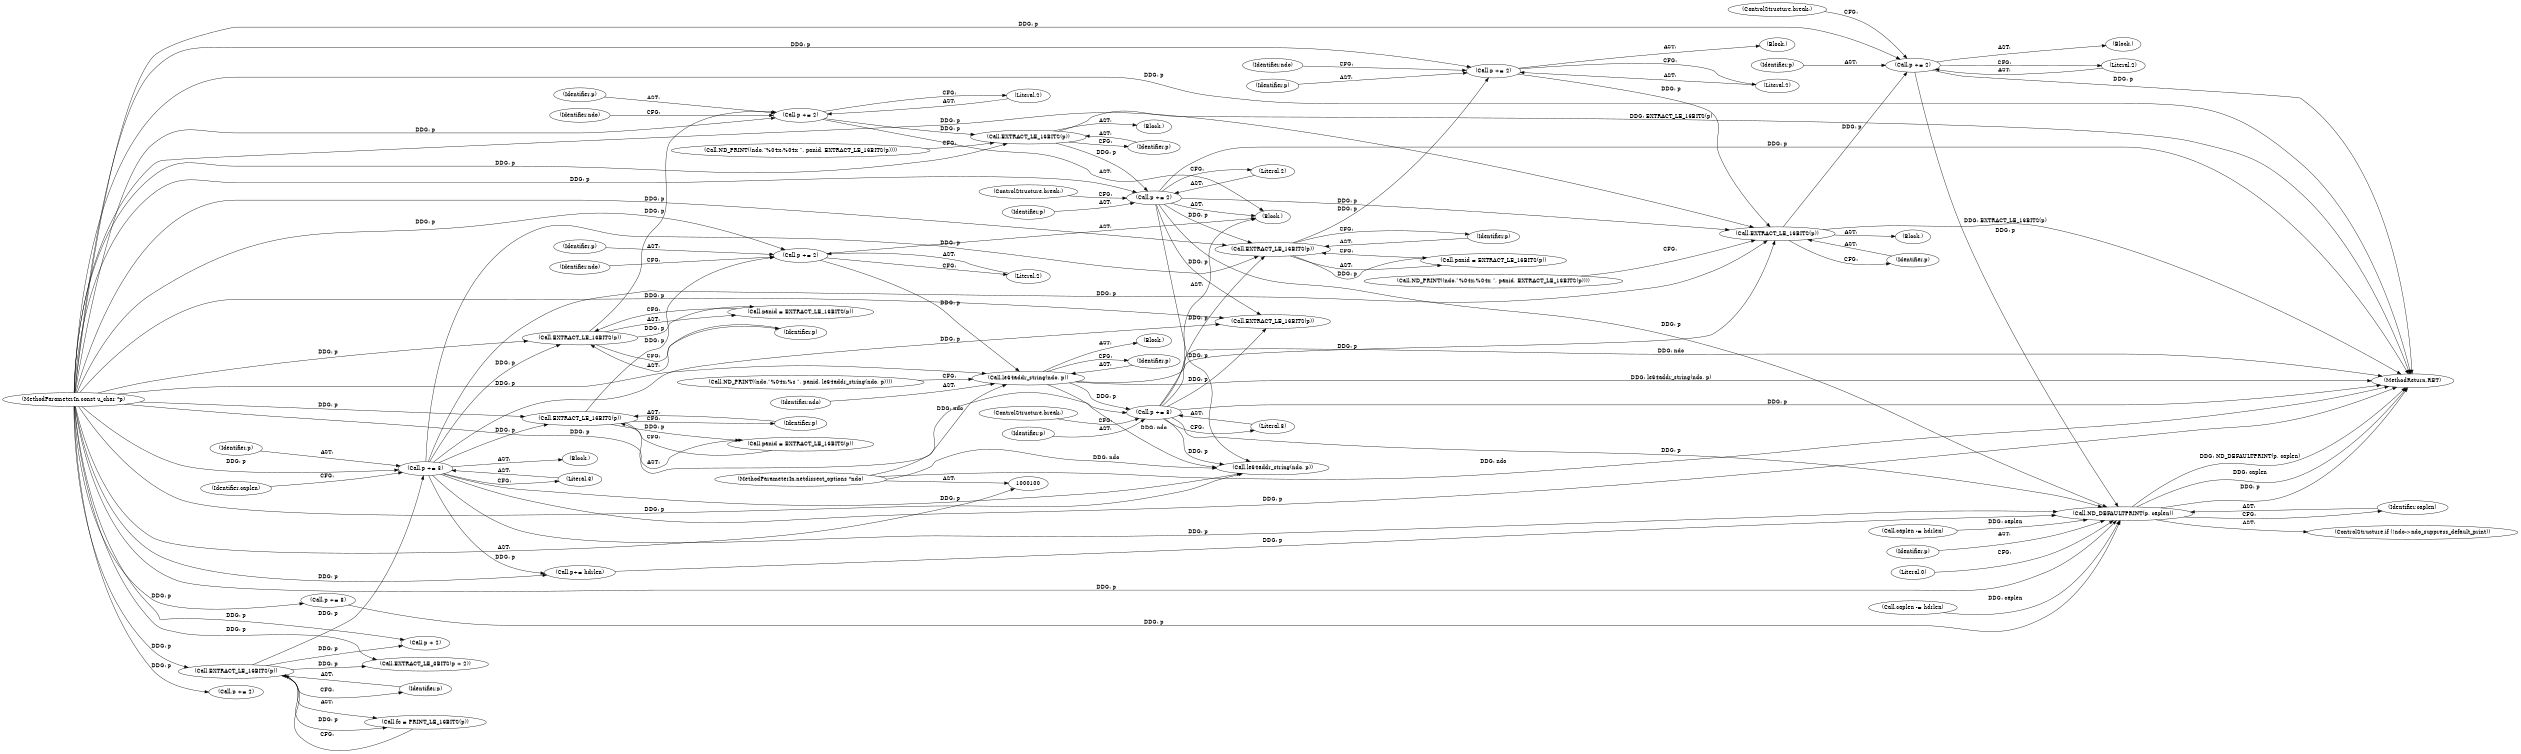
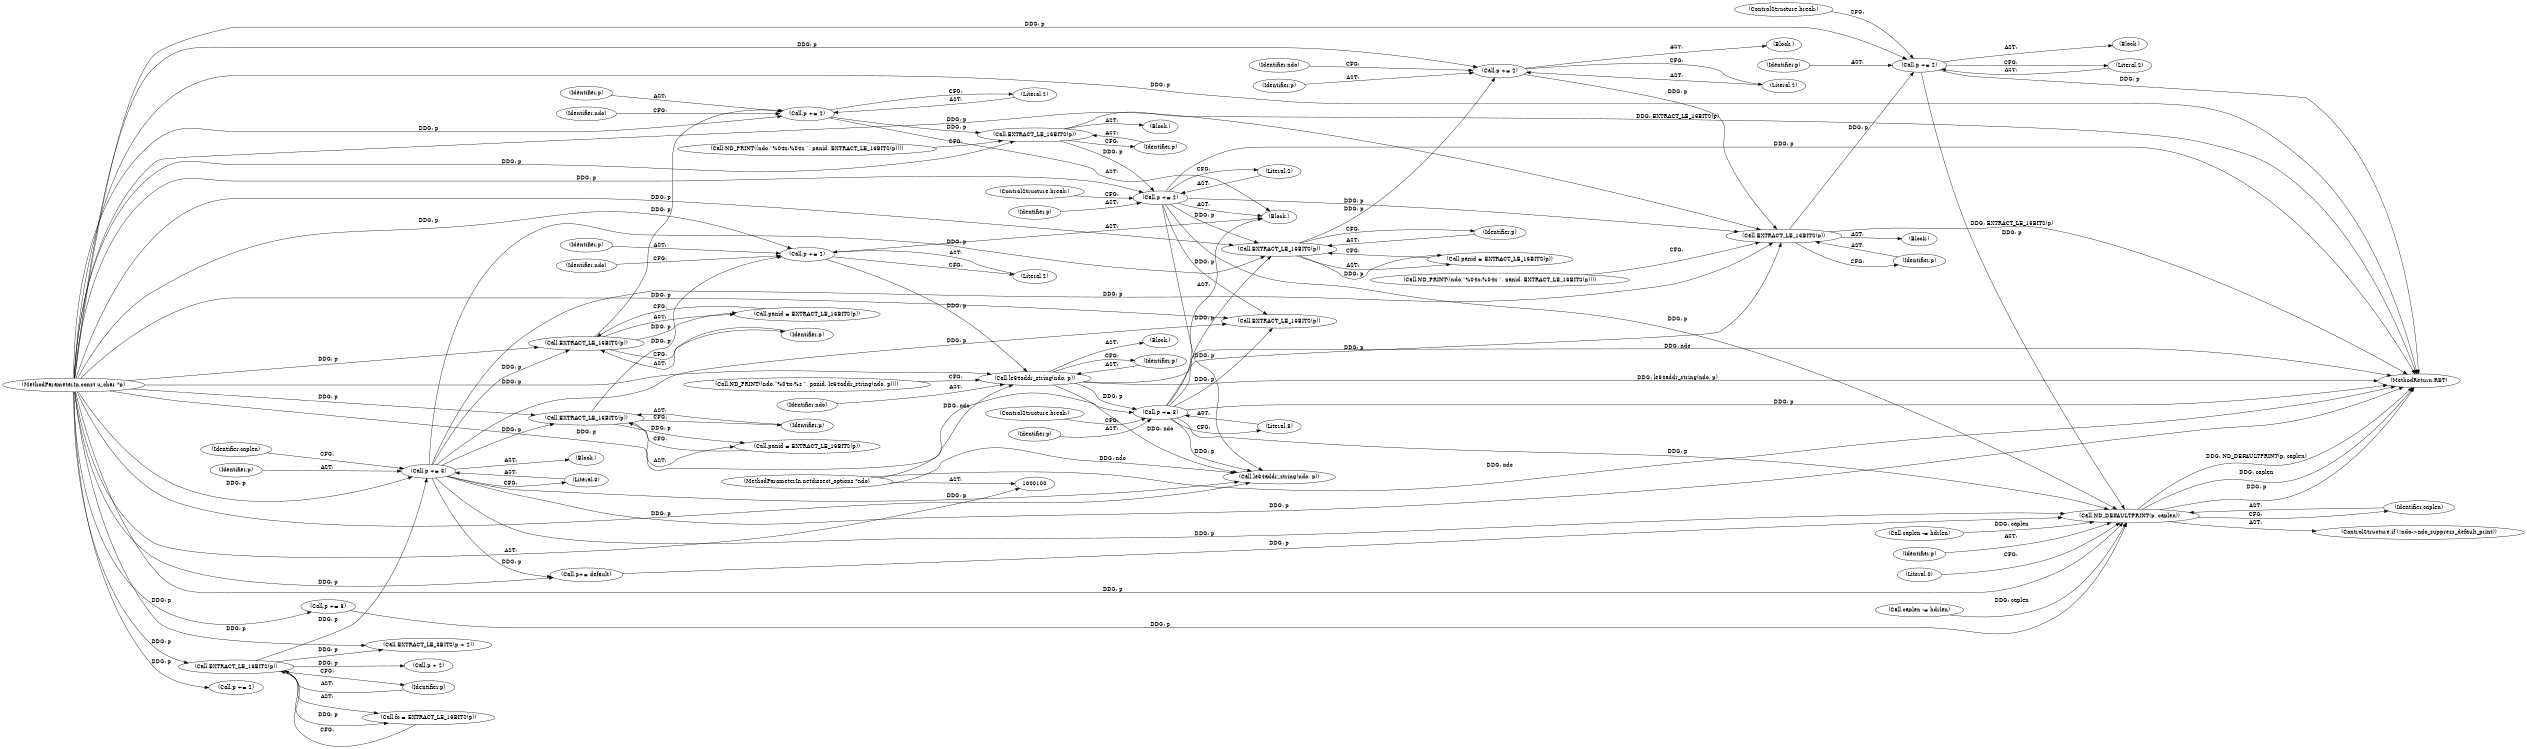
(580, 573) -> (586, 575)
(164, 619) -> none
(425, 722) -> (429, 718)
